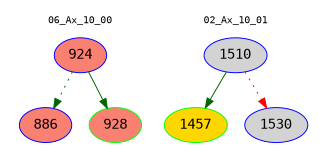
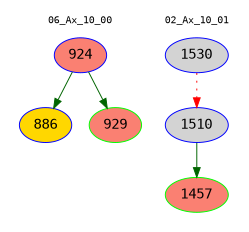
(65, 86) -> (65, 86)
(253, 86) -> (197, 85)
(46, 125) -> (46, 125)
(115, 125) -> (115, 125)
(196, 125) -> (197, 195)
